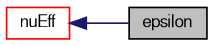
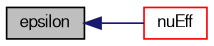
(108, 23) -> (123, 23)
